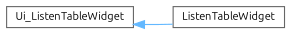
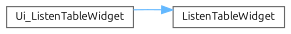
(159, 24) -> (147, 10)
